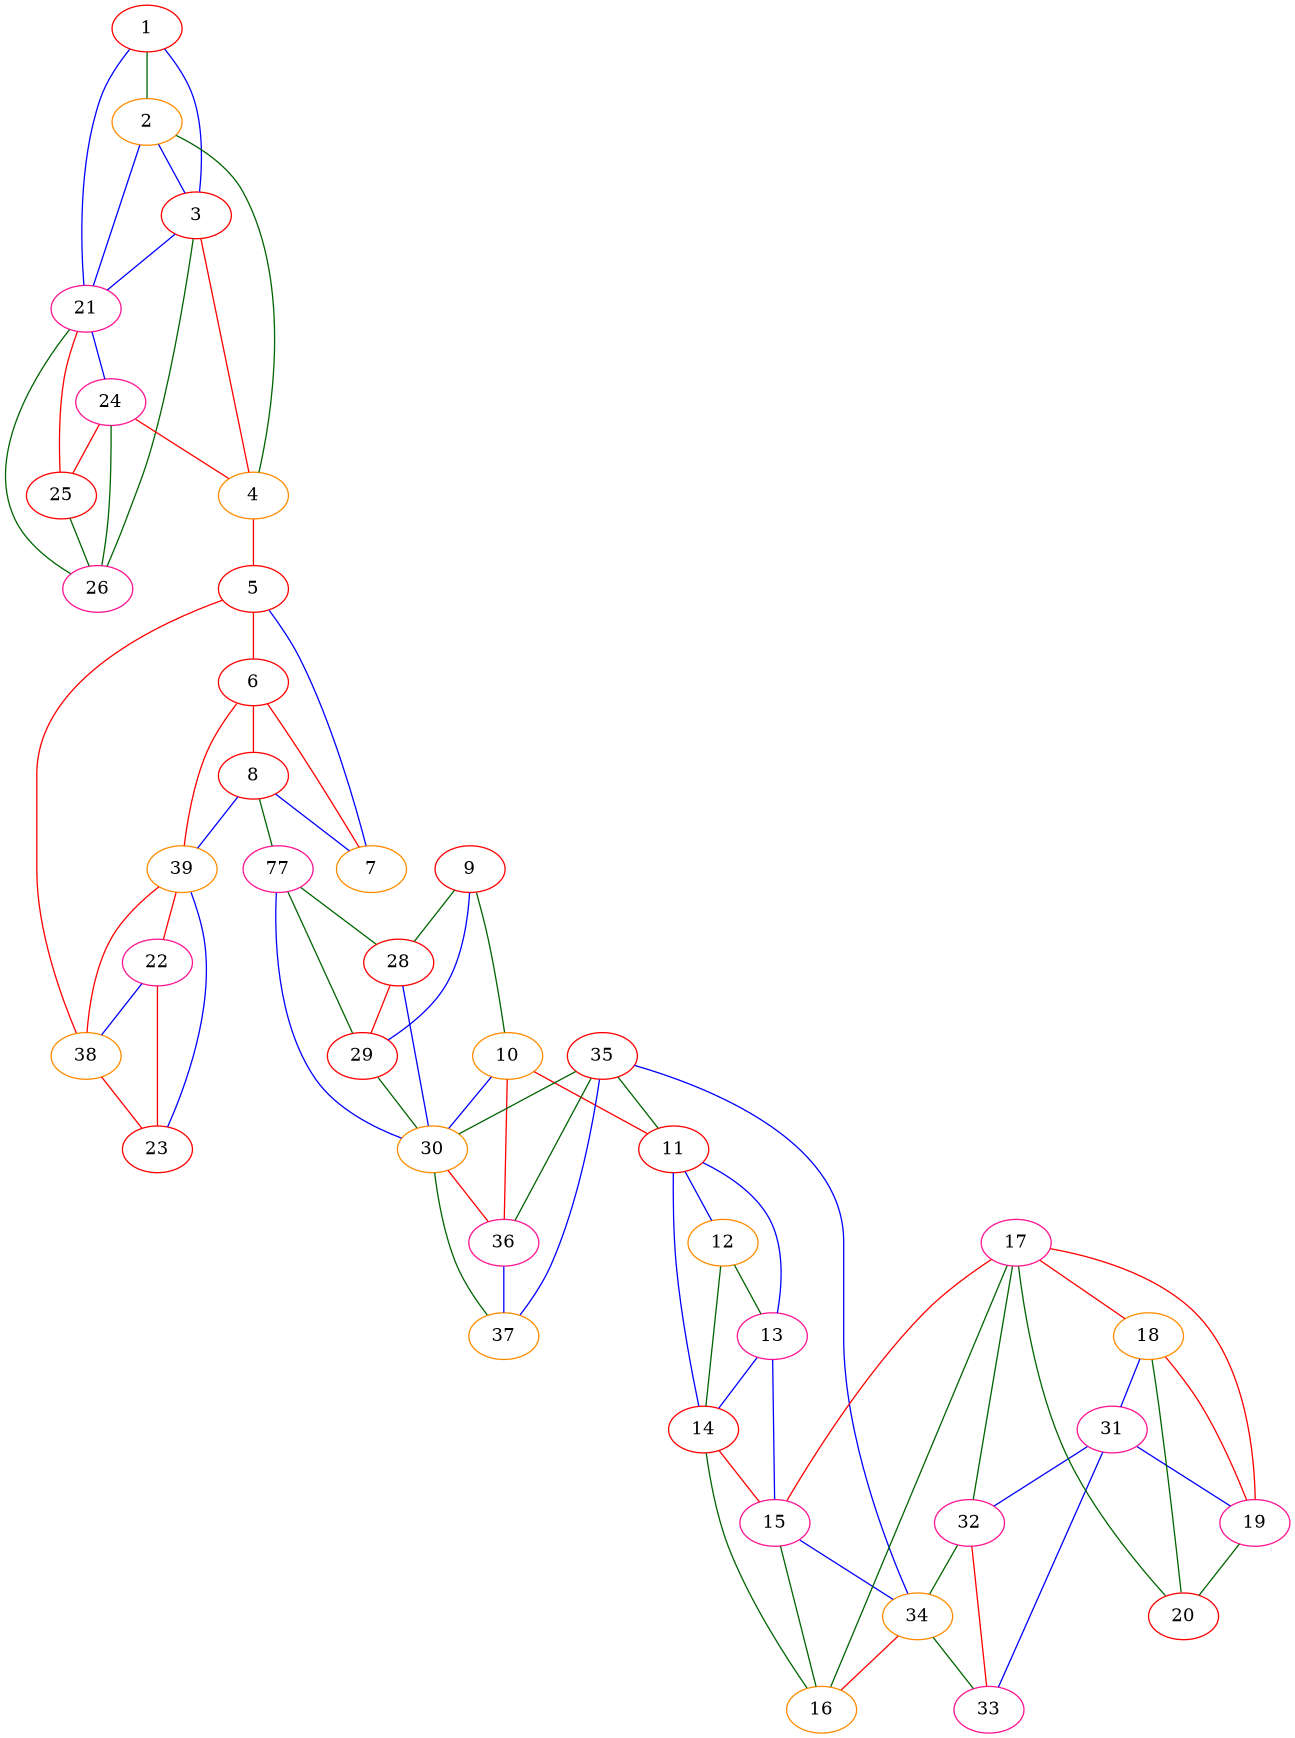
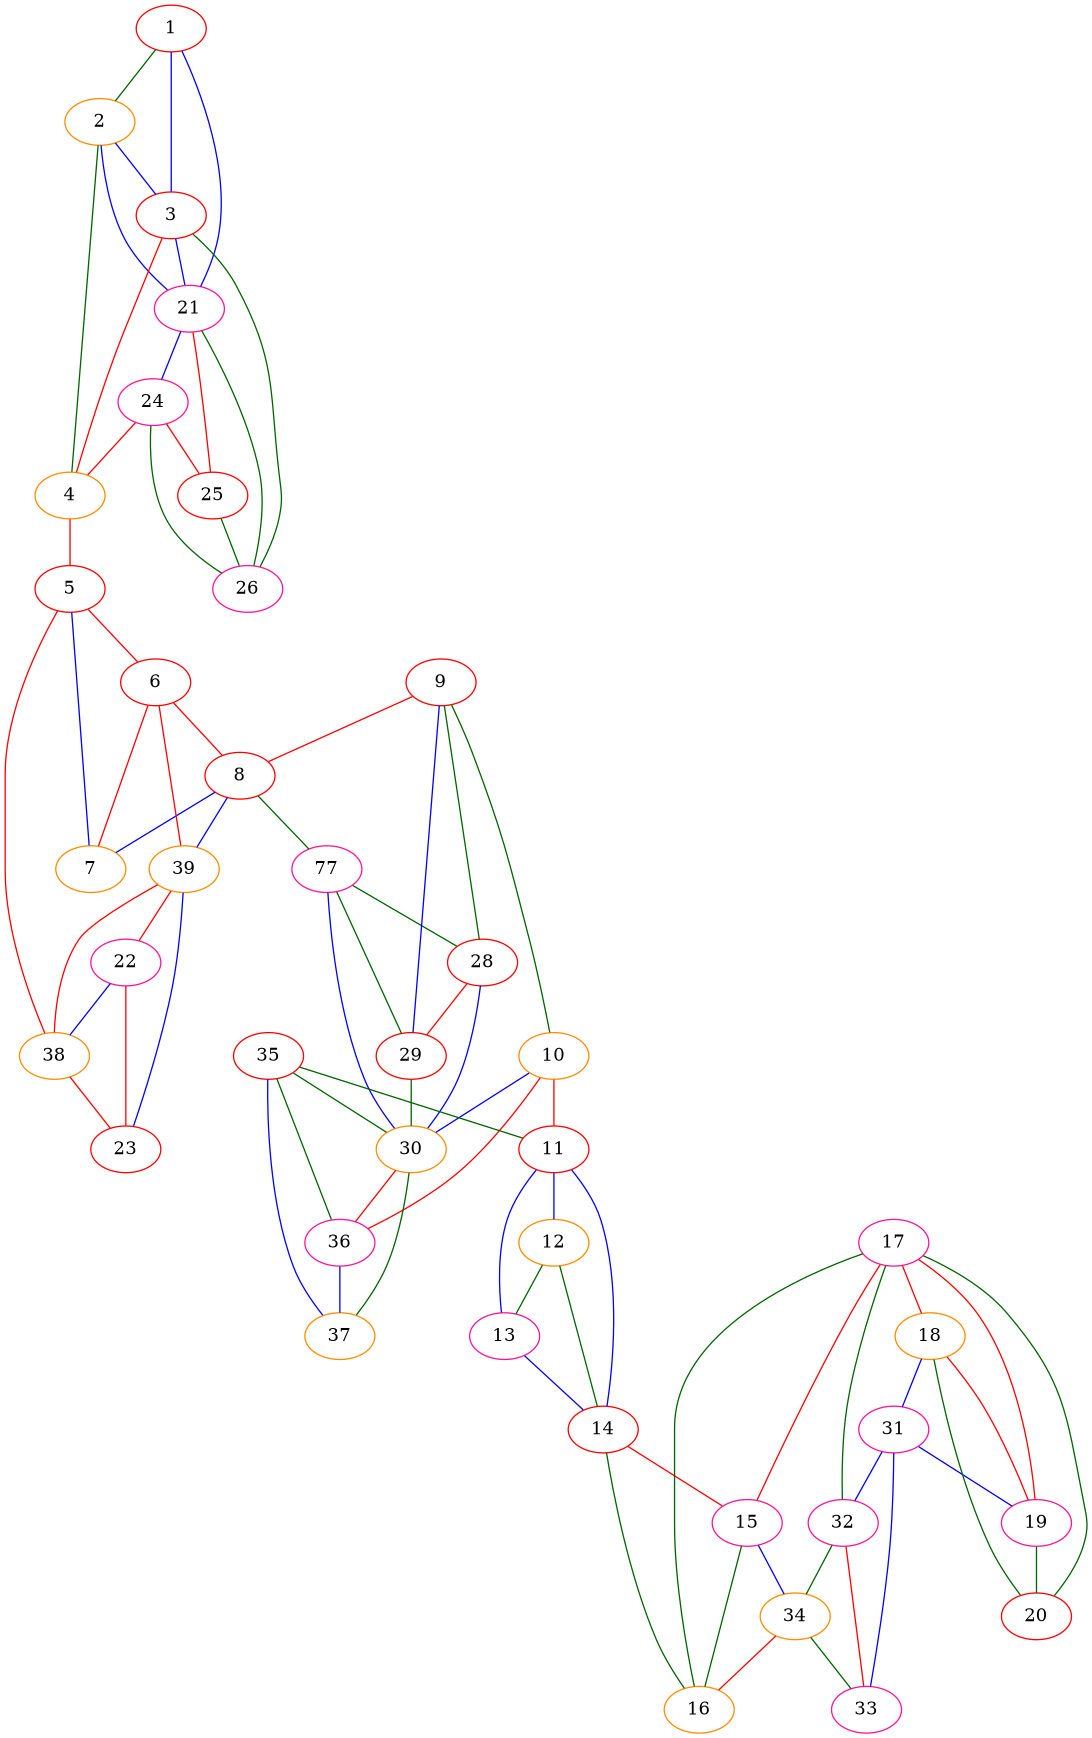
none -> (340, 729)
(844, 1277) -> none
(774, 1429) -> none
